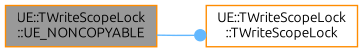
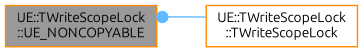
(176, 35) -> (187, 17)
